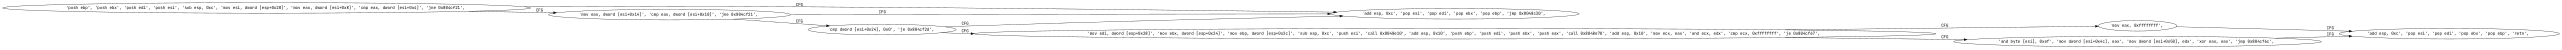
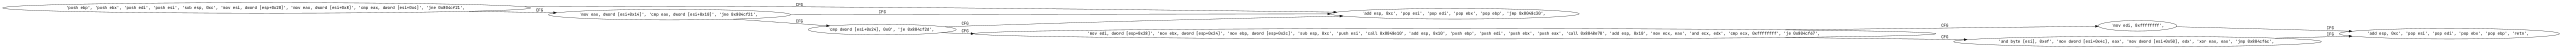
(2138, 26) -> (2138, 26)
